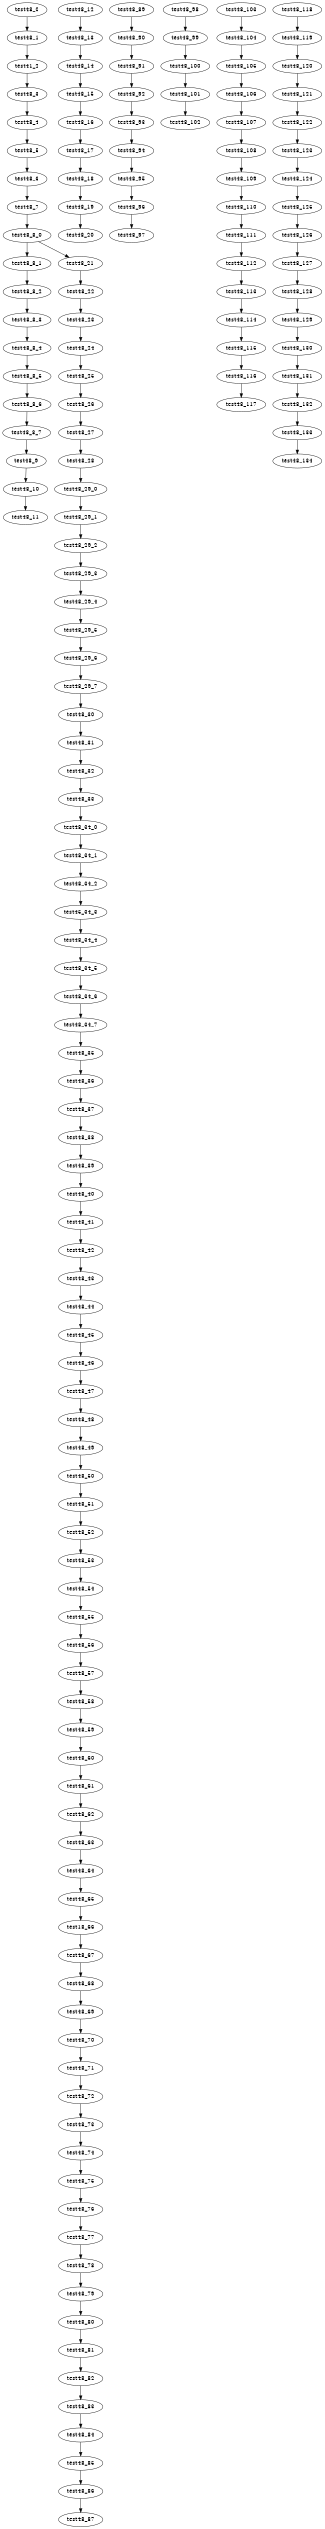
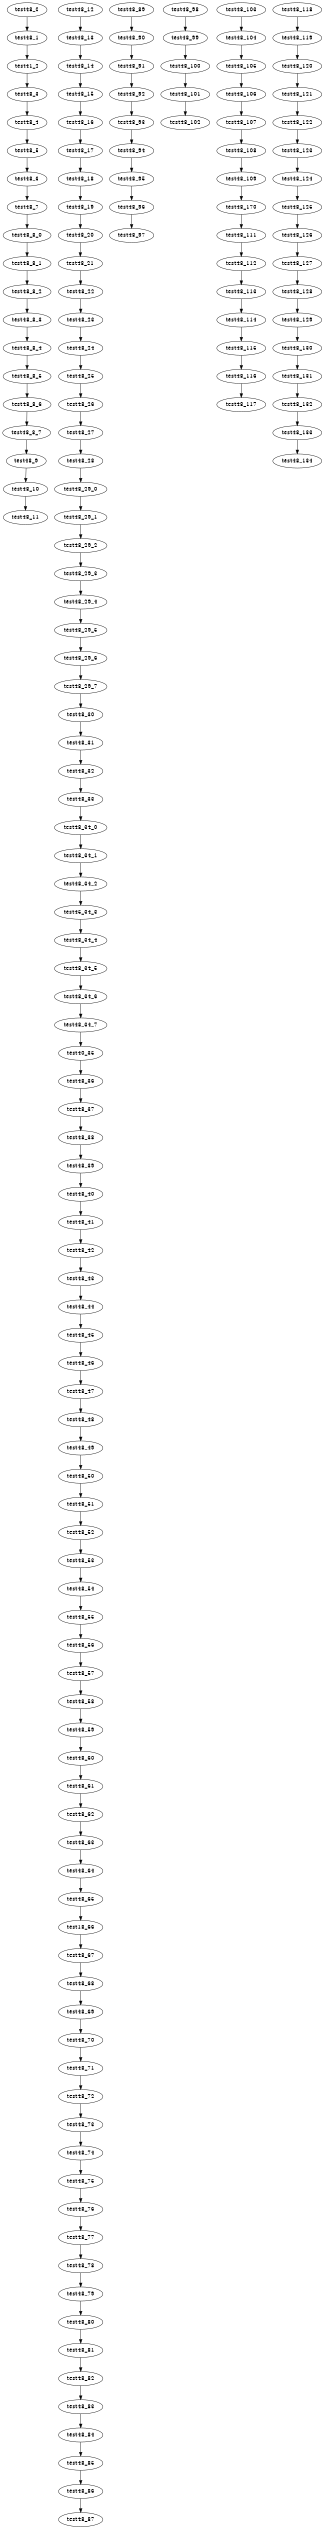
(241, 207) -> (241, 207)
(52, 249) -> (80, 248)
(81, 1053) -> (81, 1053)
